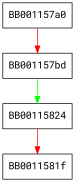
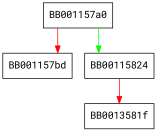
(37, 87) -> (99, 37)
(37, 167) -> (119, 116)
